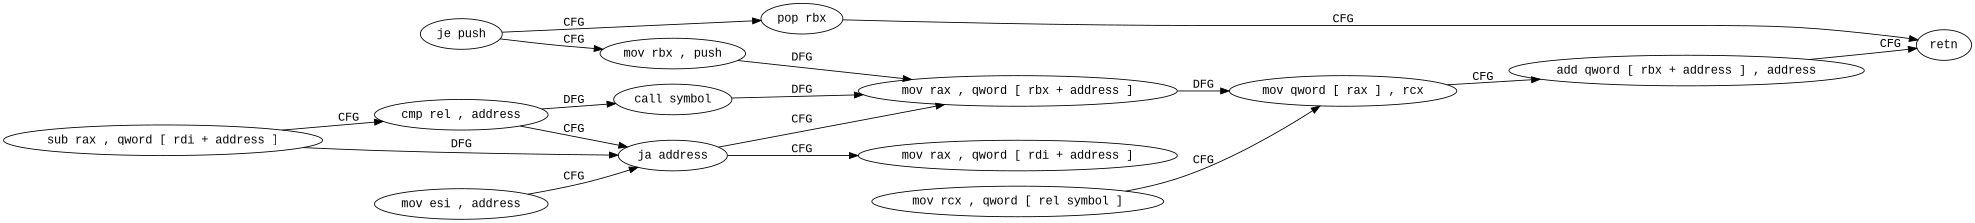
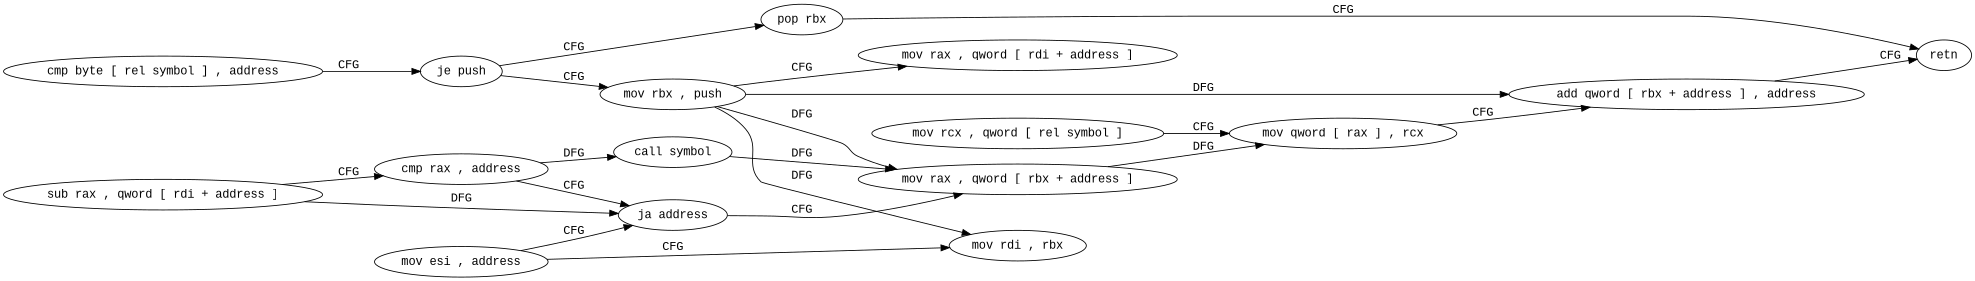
none -> (163, 71)
none -> (1123, 94)
(461, 115) -> (461, 169)
(789, 156) -> (816, 76)
none -> (1018, 246)
